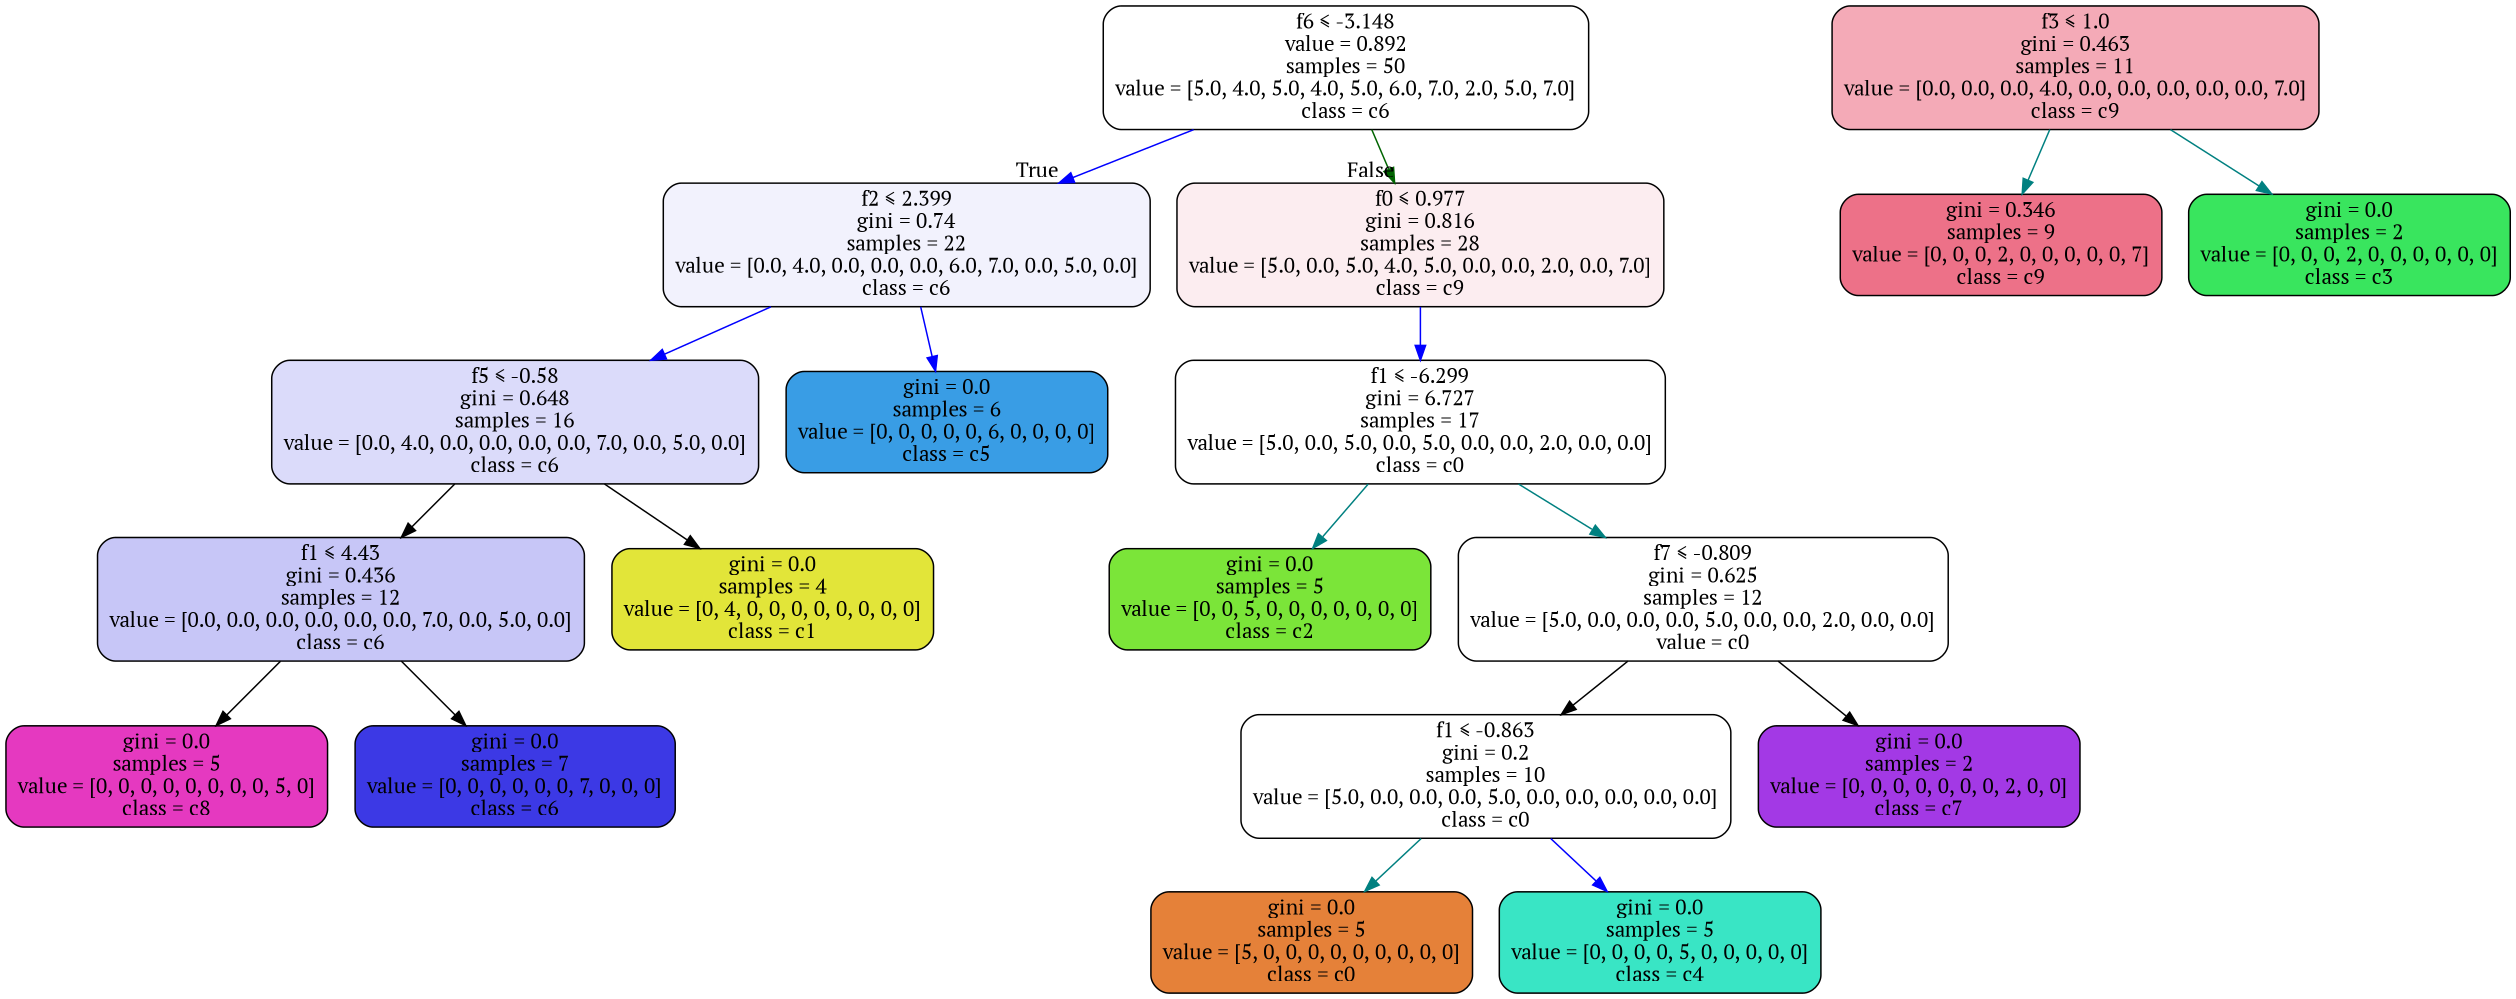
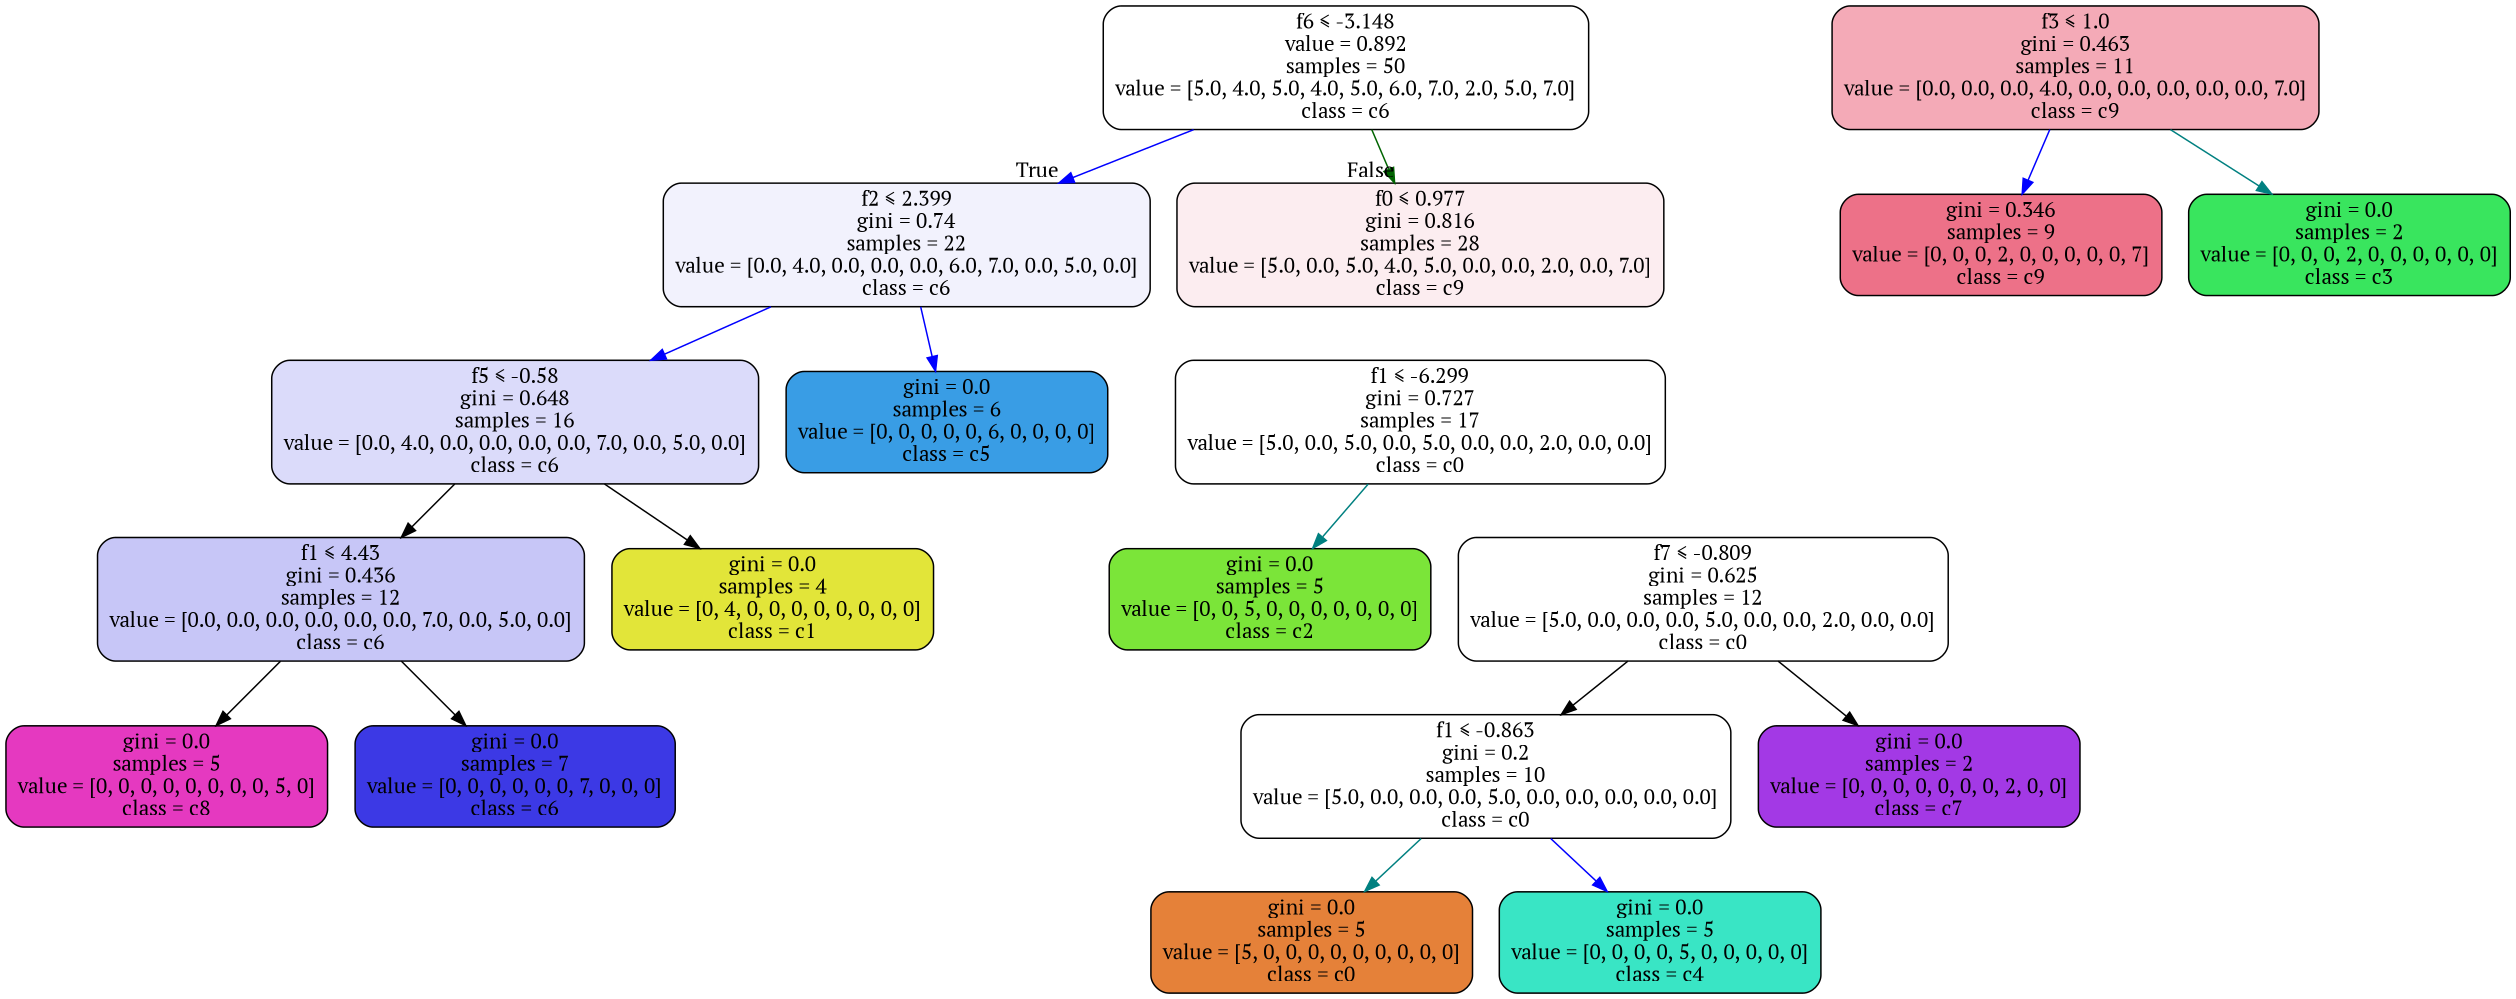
(2039, 155) -> (2039, 155)
(1420, 326) -> none
(1420, 399) -> (1420, 399)
(1555, 507) -> none
(1703, 643) -> (1703, 643)
